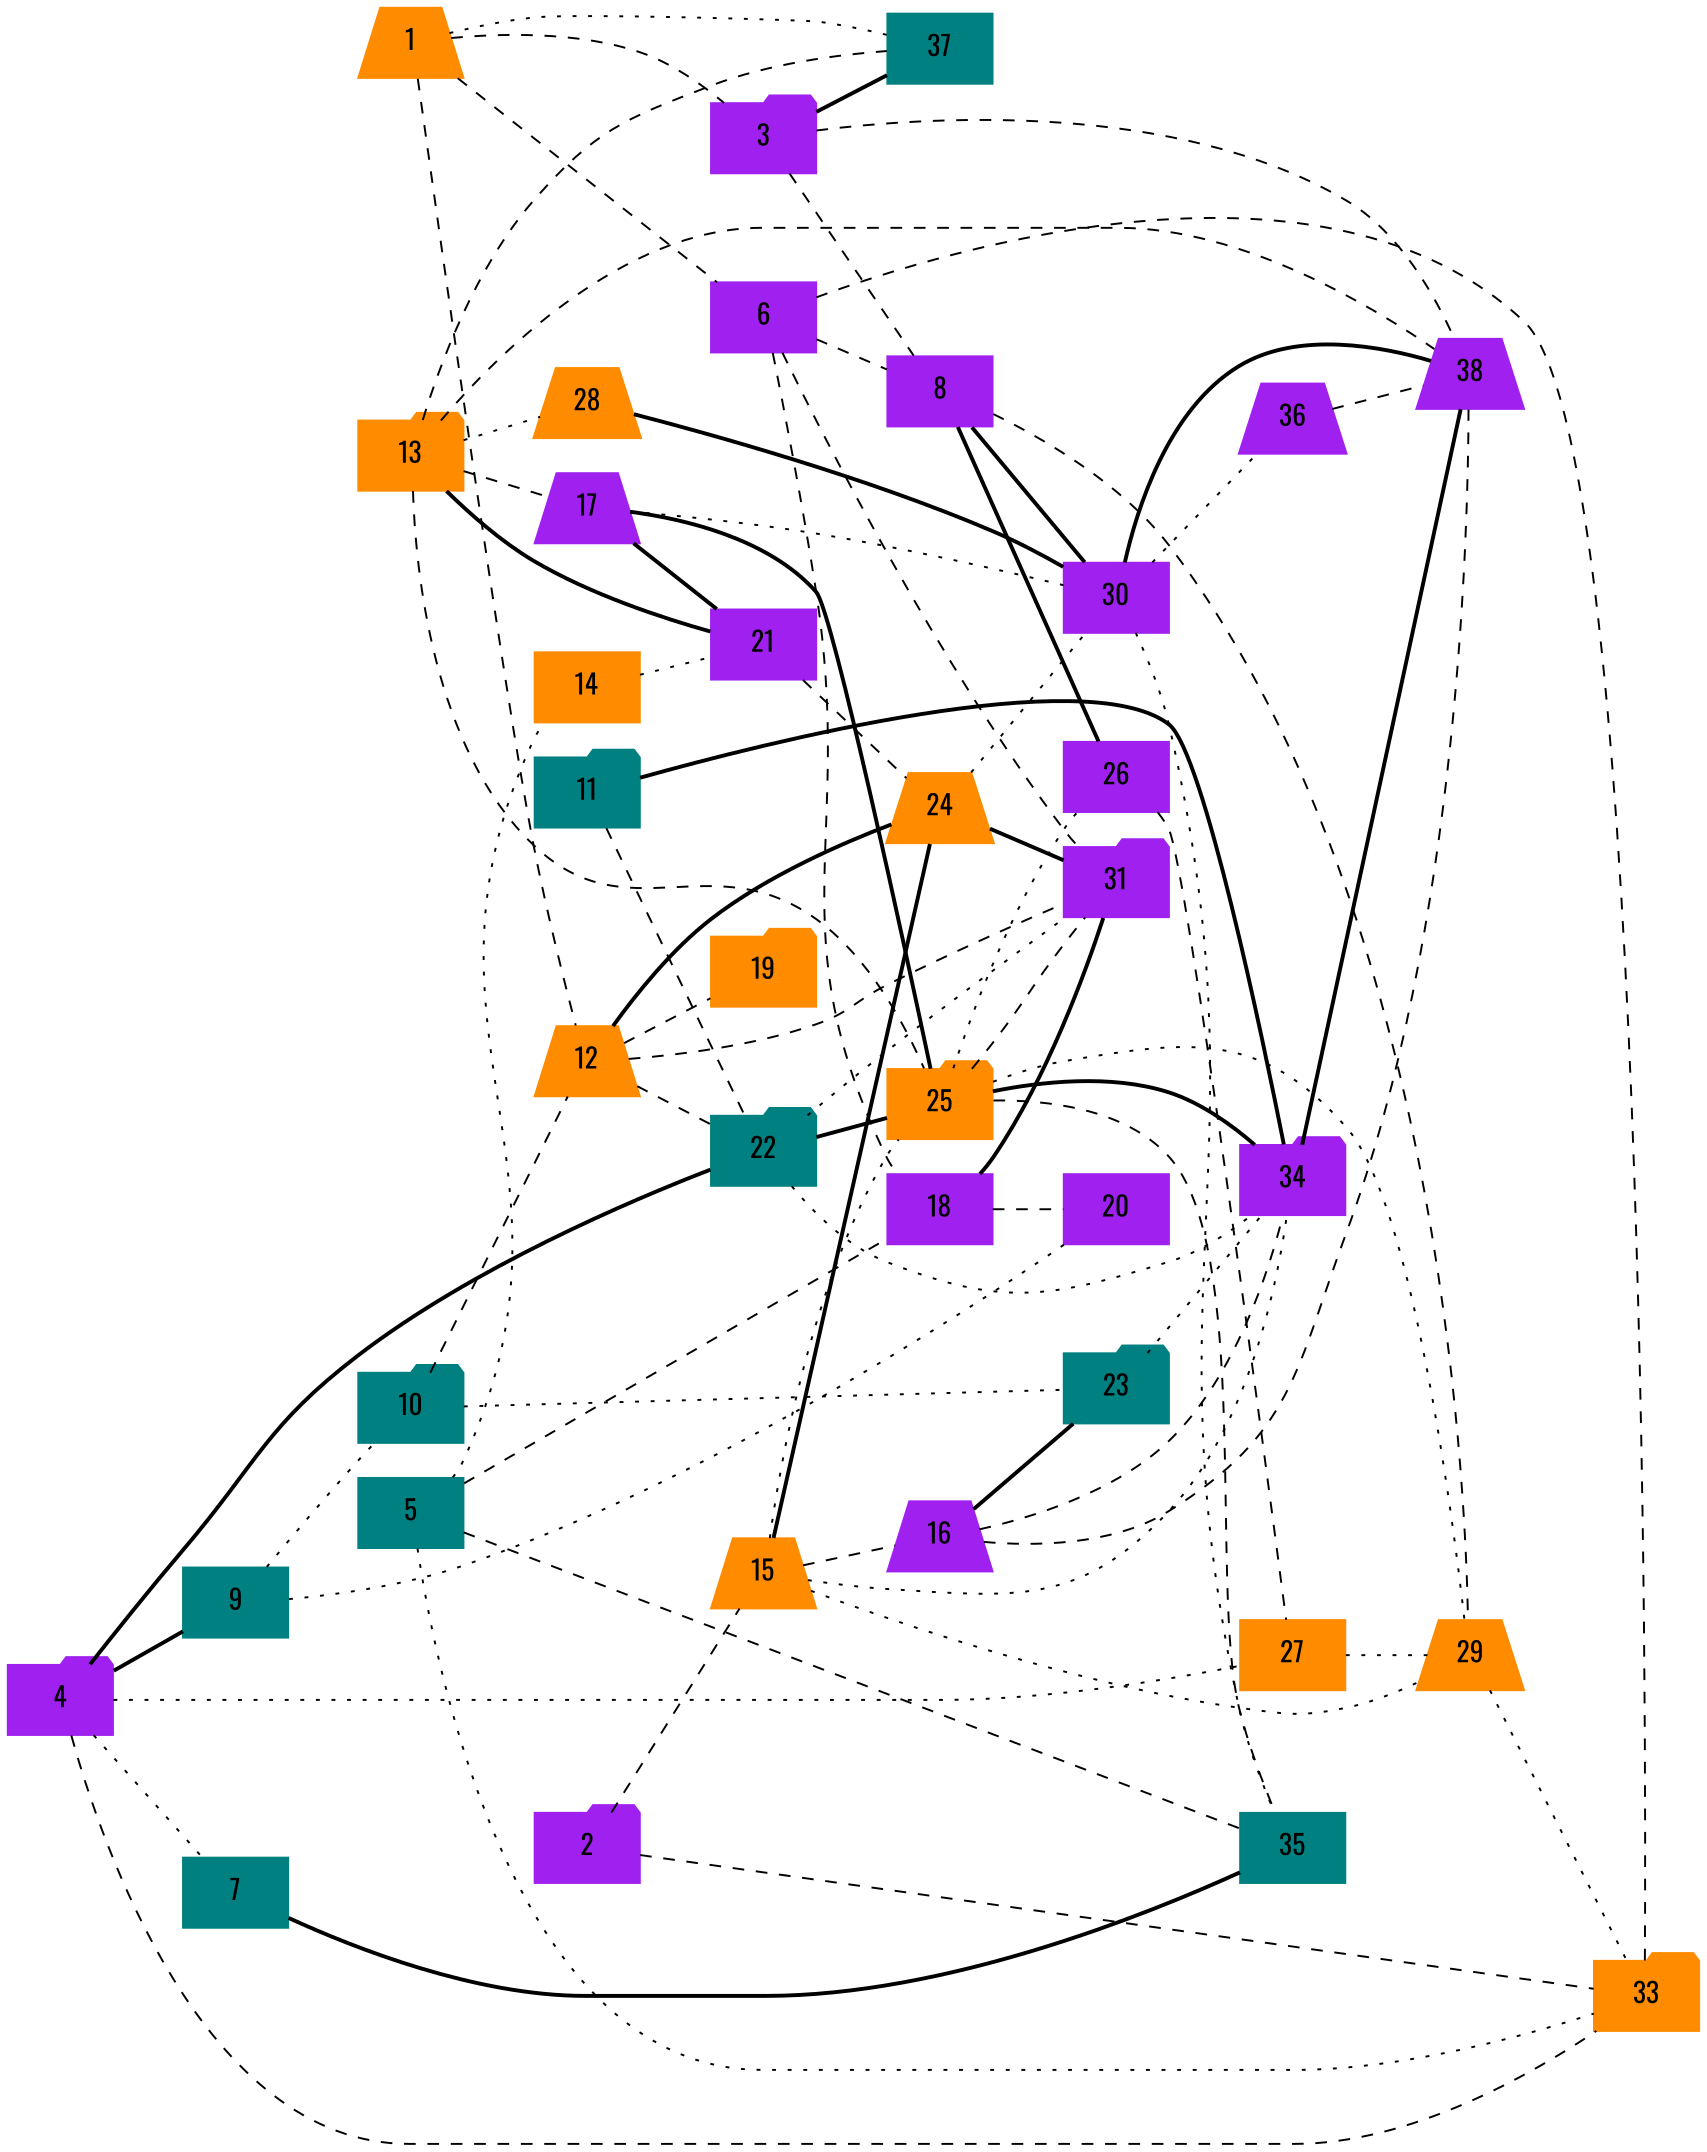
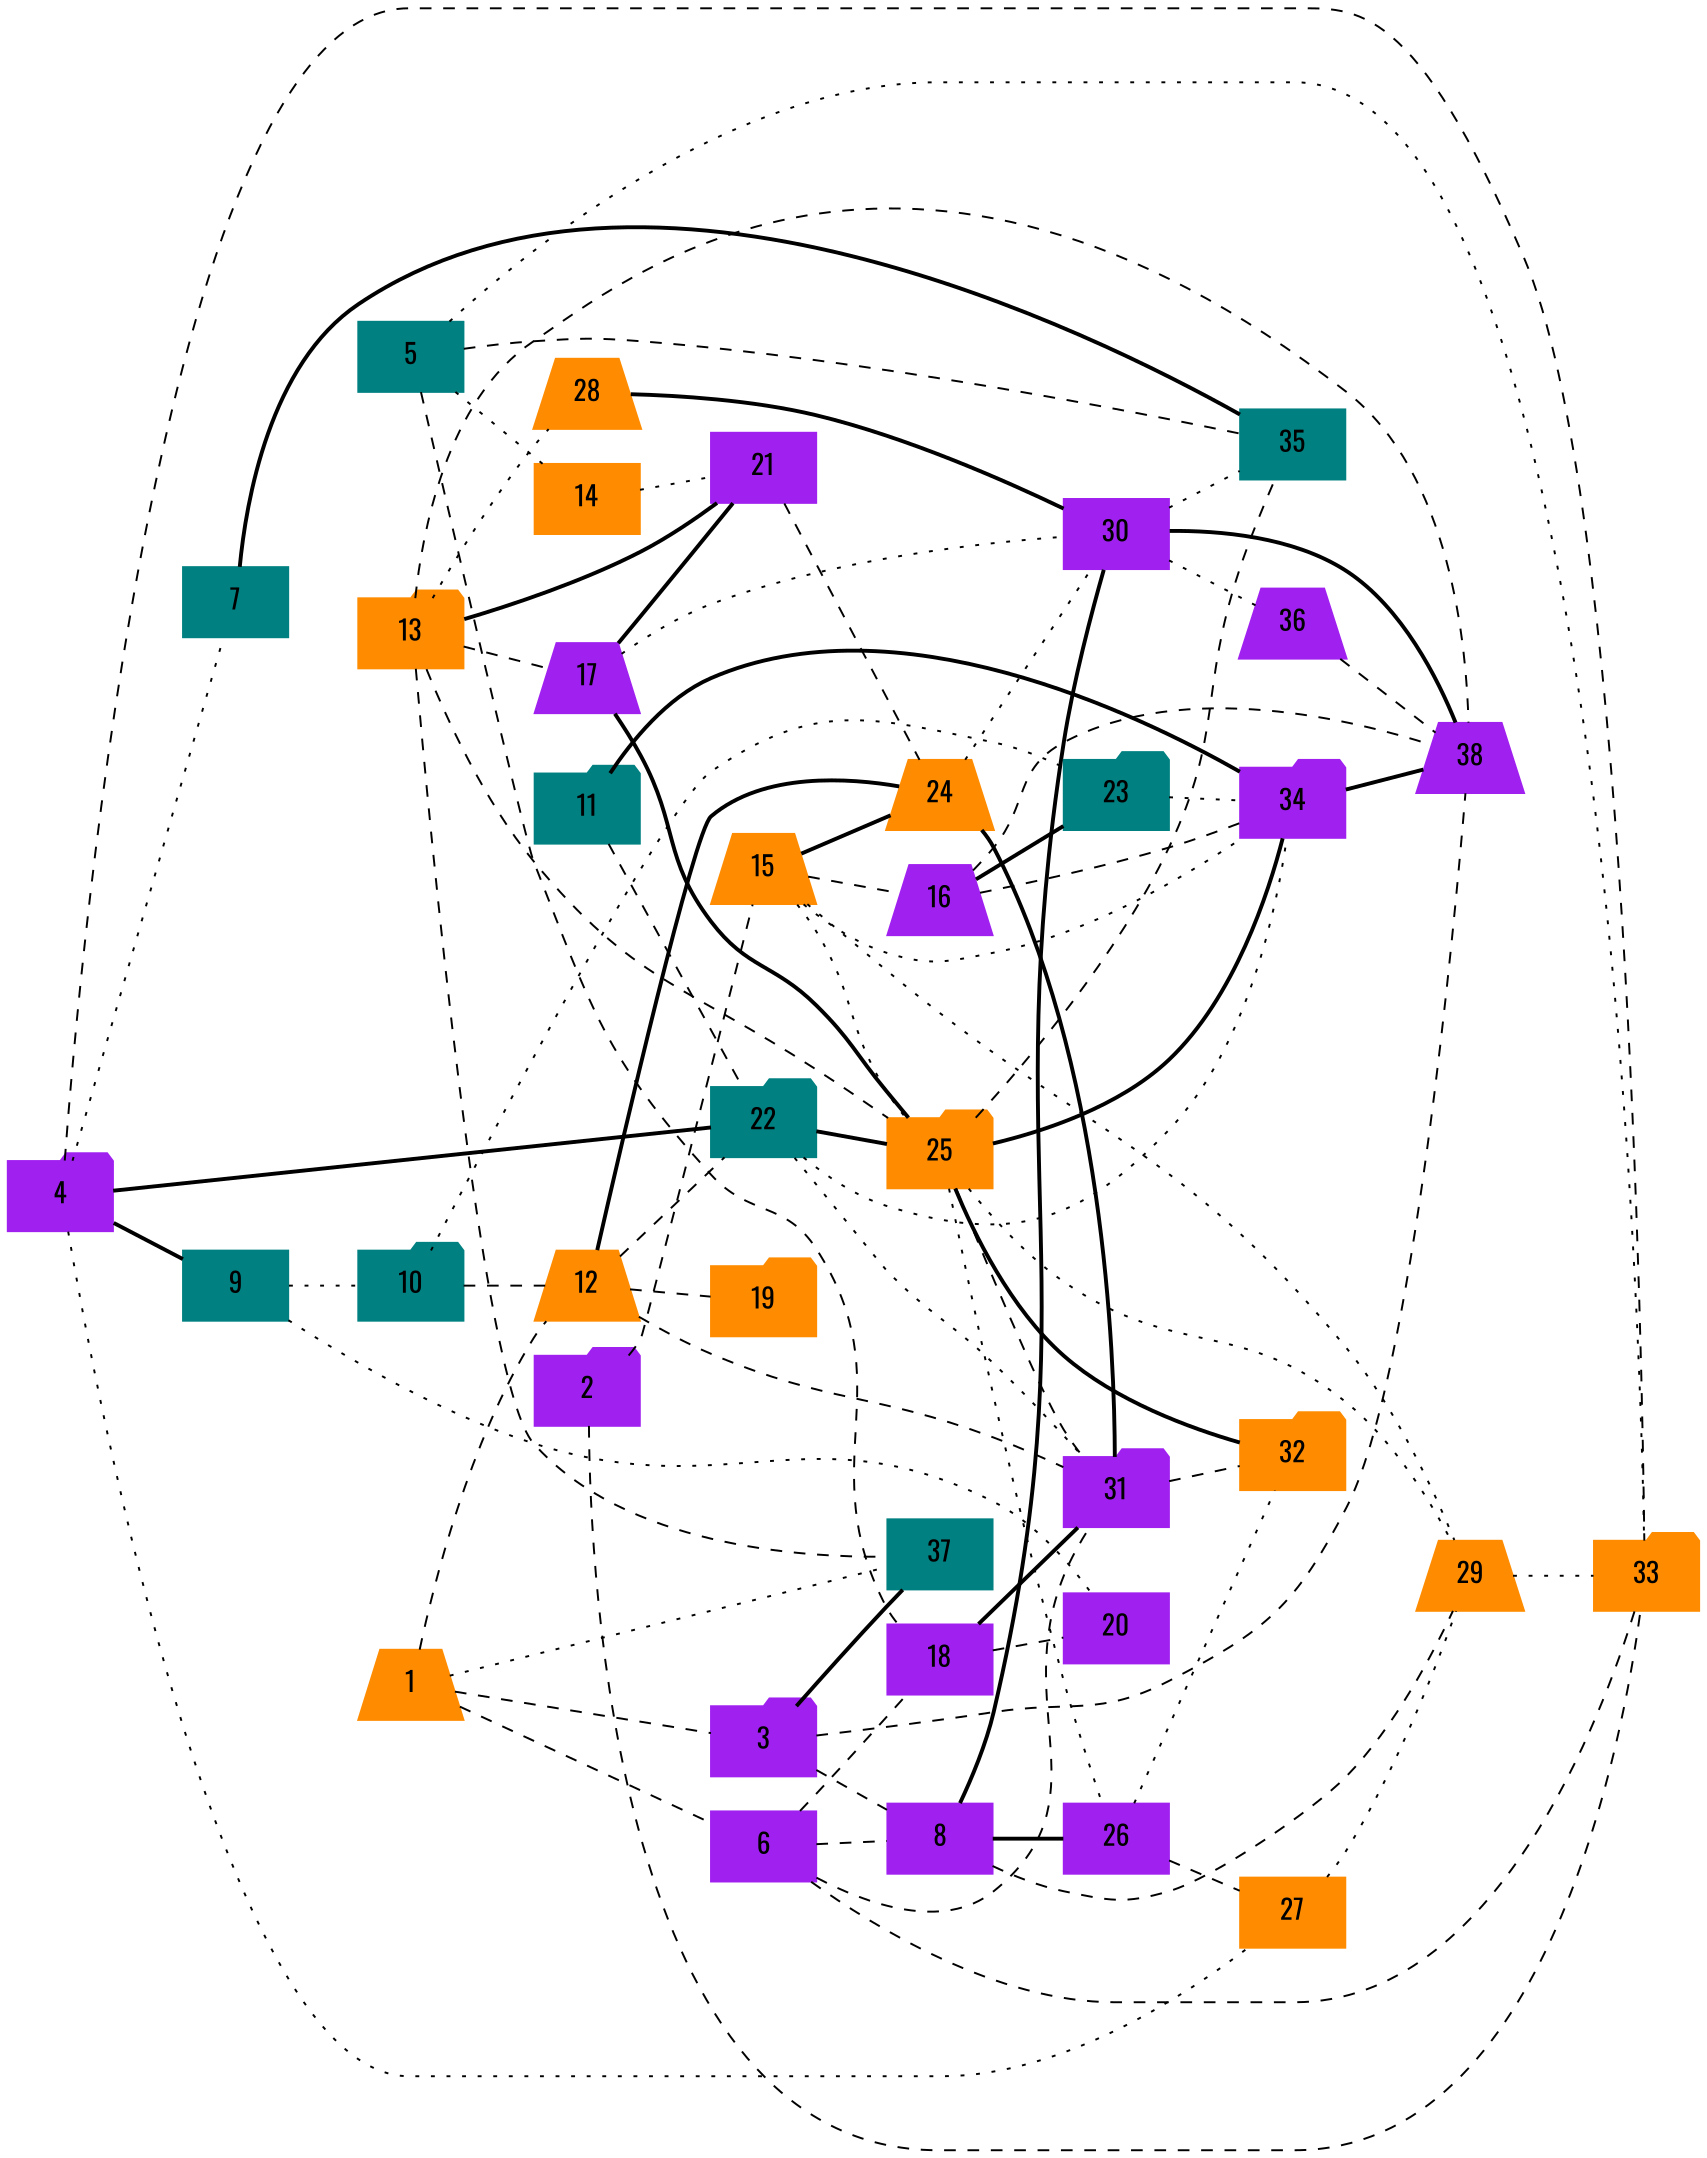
none -> (1293, 1455)
